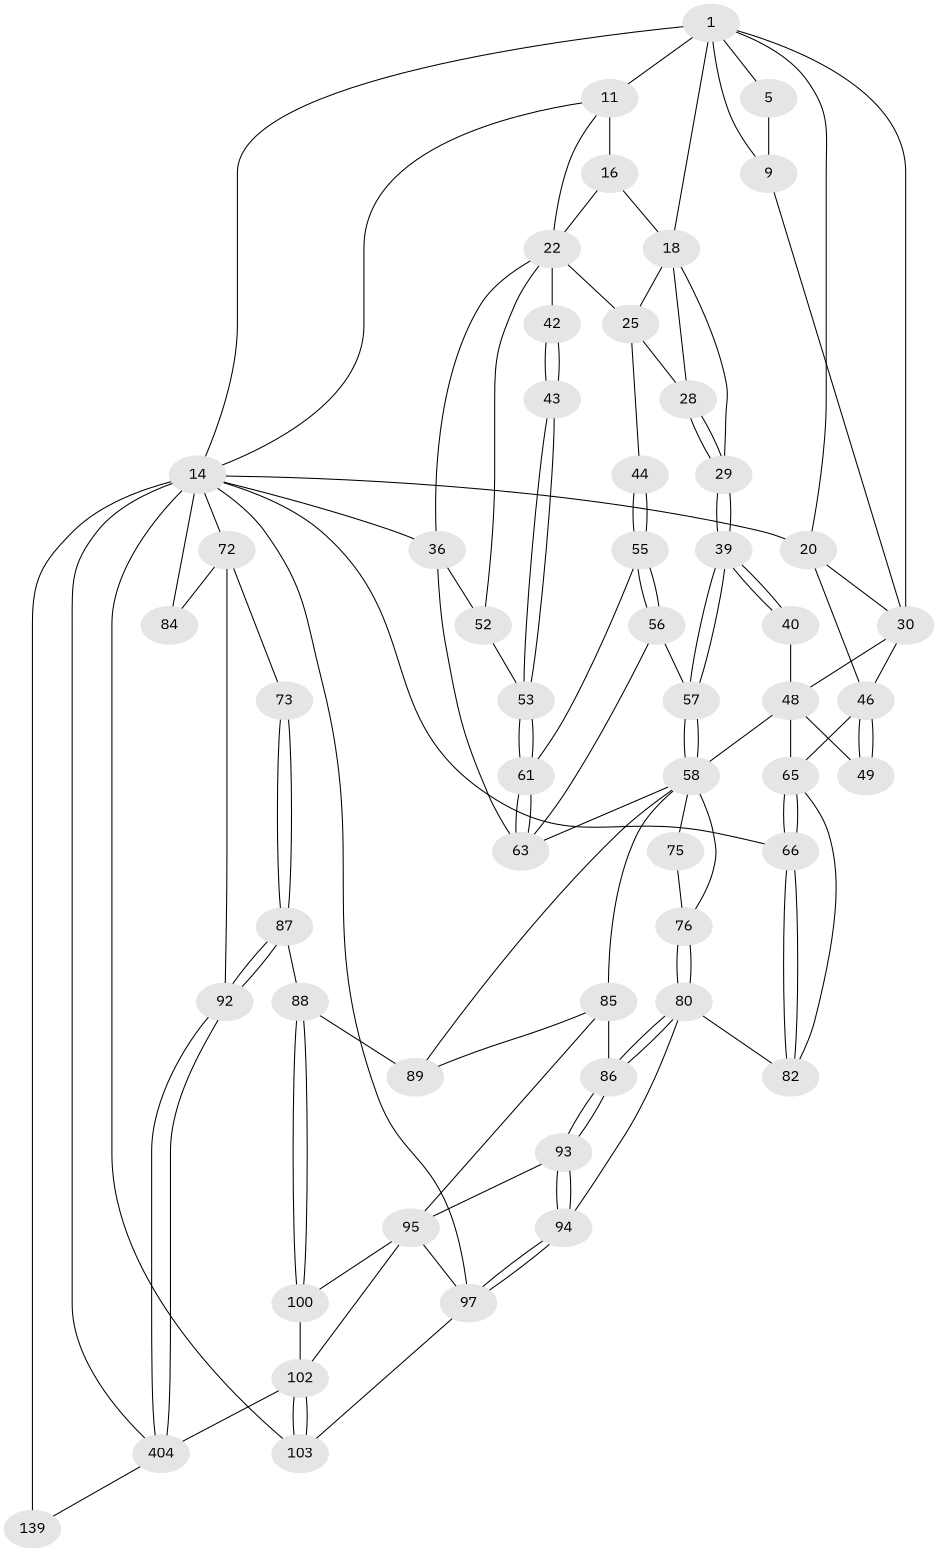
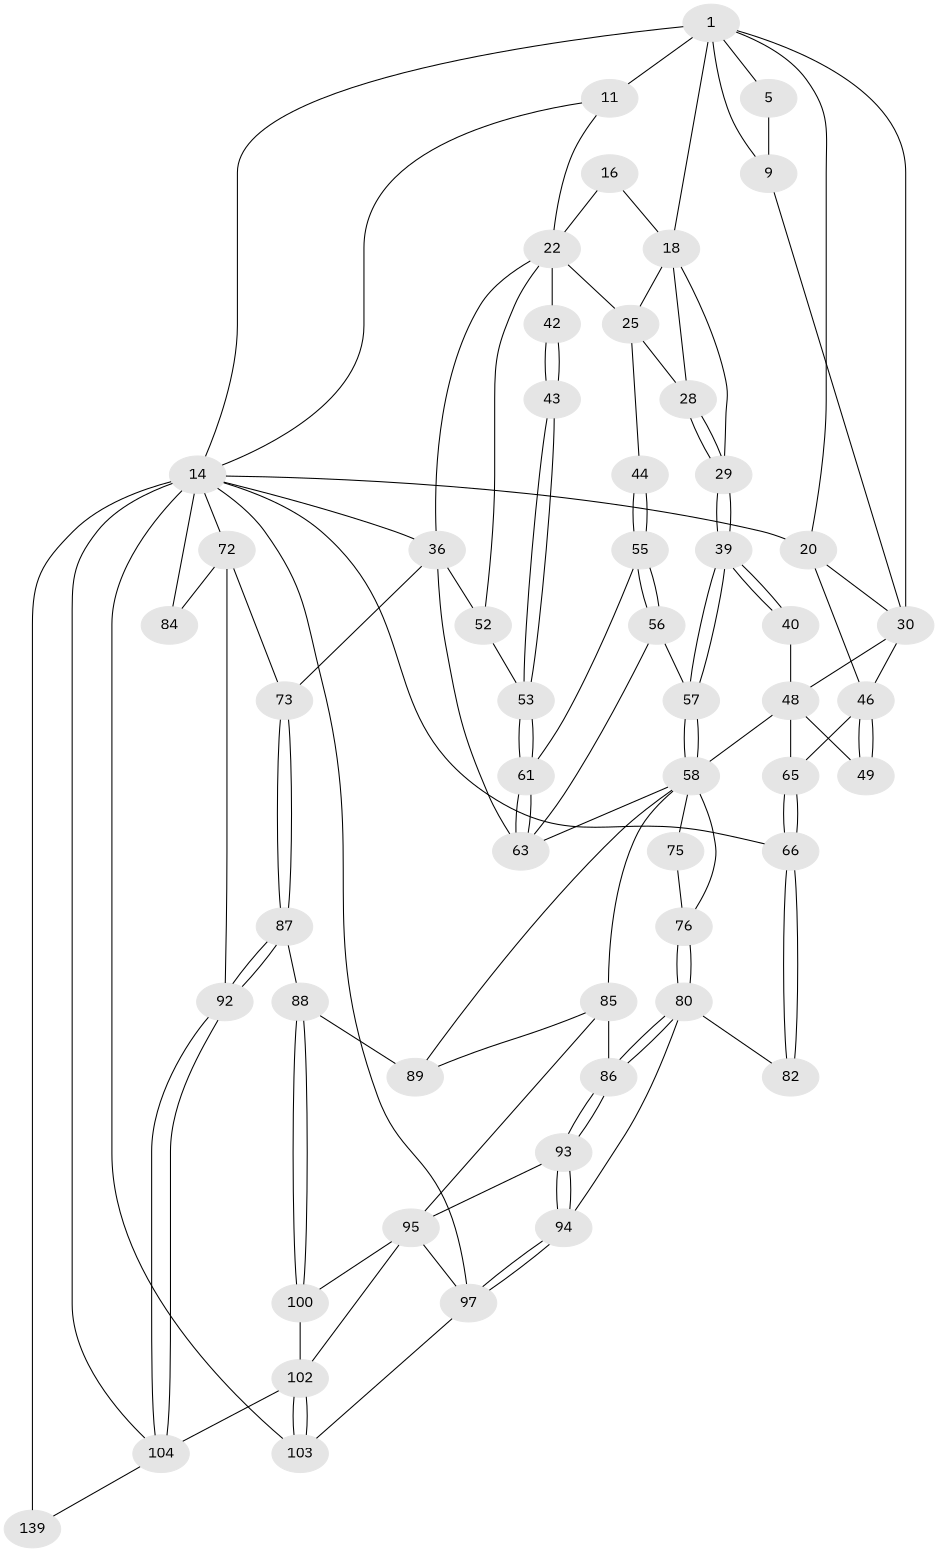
(610, 136) -> none
none -> (361, 625)
(834, 925) -> none
(161, 1454) -> (161, 1454)
